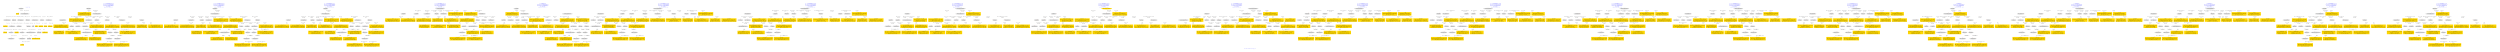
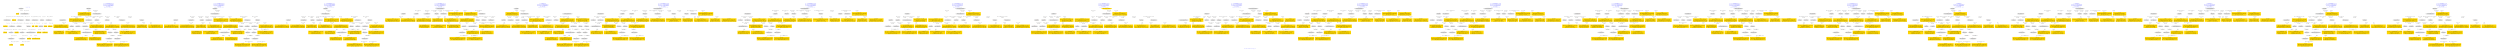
(14, 20) -> (14, 20)
(33, 26) -> (33, 26)
(41, 26) -> (41, 26)
(39, 32) -> (39, 32)
(29, 39) -> (29, 39)
none -> (11, 45)
